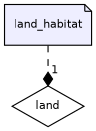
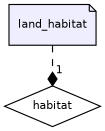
(48, 106) -> (53, 106)
